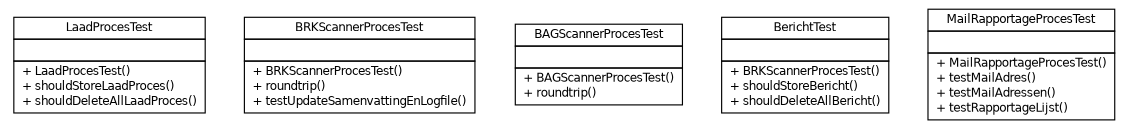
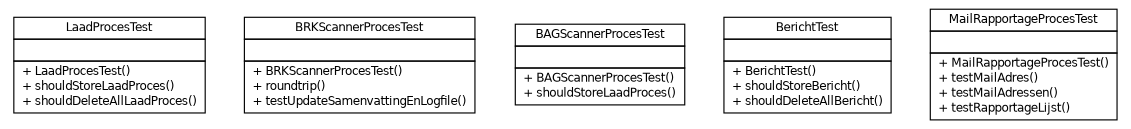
(805, 71) -> (774, 71)
(560, 93) -> (600, 93)
